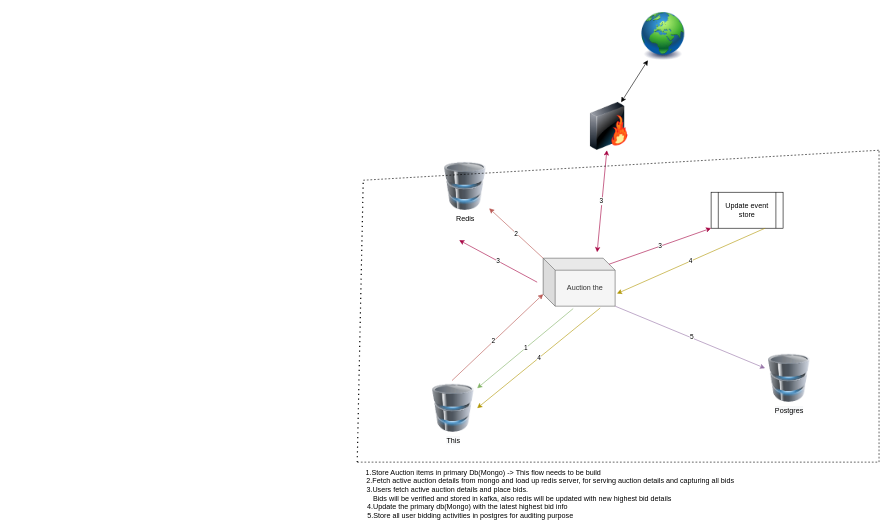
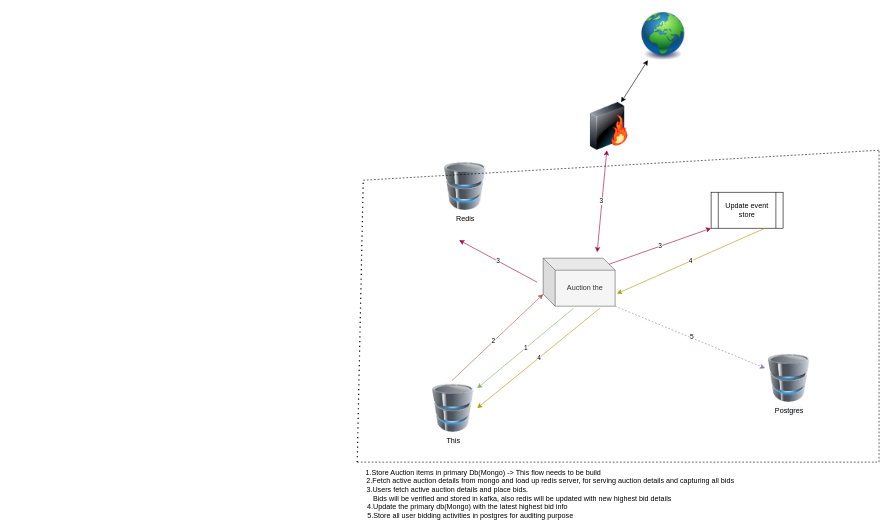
(530, 246) -> none
(689, 337) -> (689, 337)
